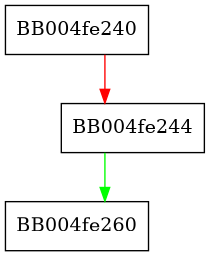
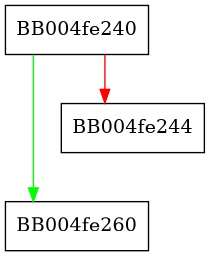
(105, 170) -> (33, 121)
